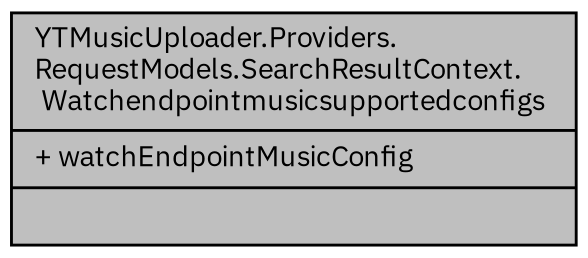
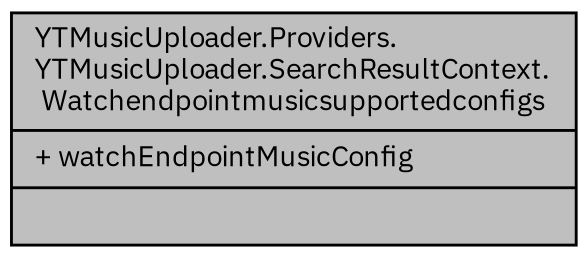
(280, 70) -> (294, 70)
